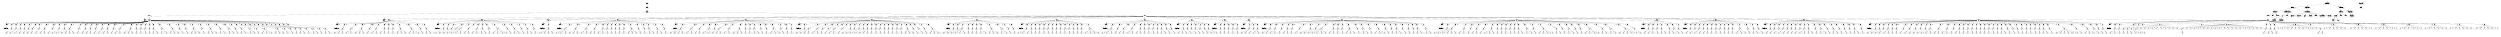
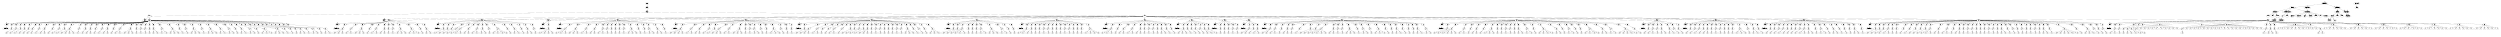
(2322, 16) -> (2321, 16)
